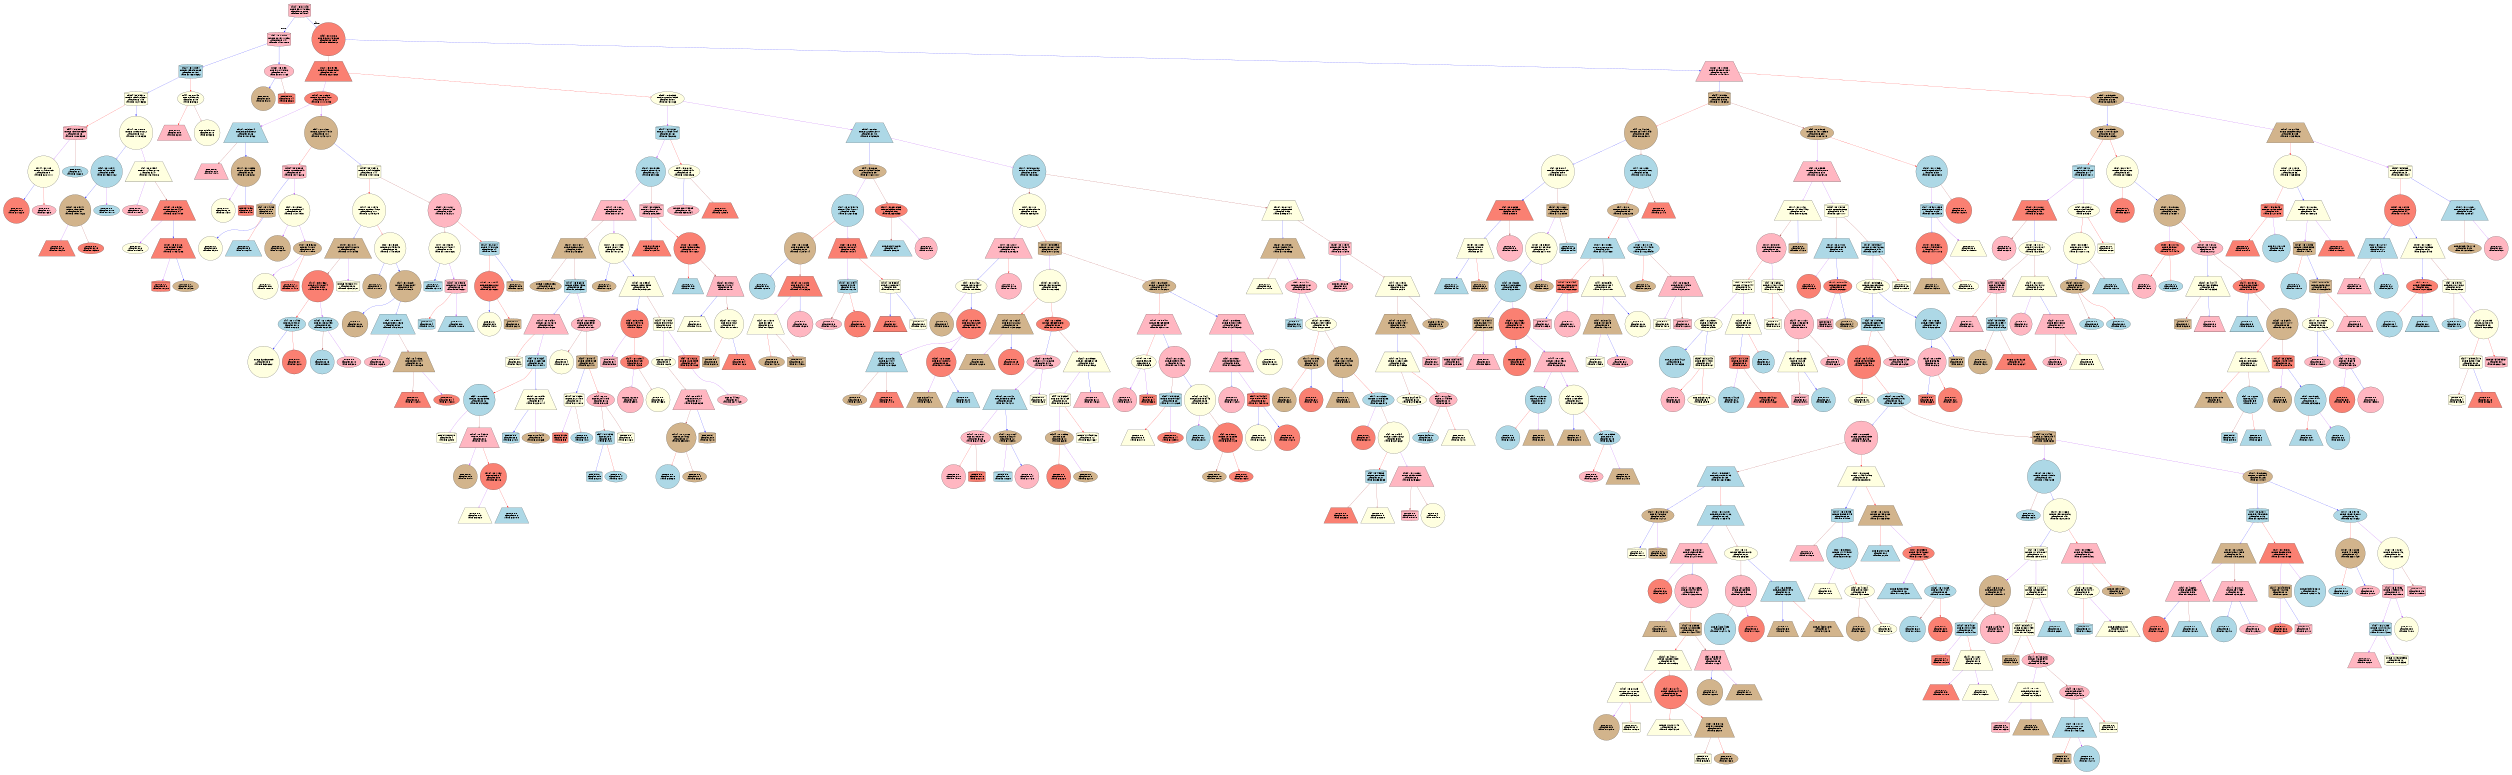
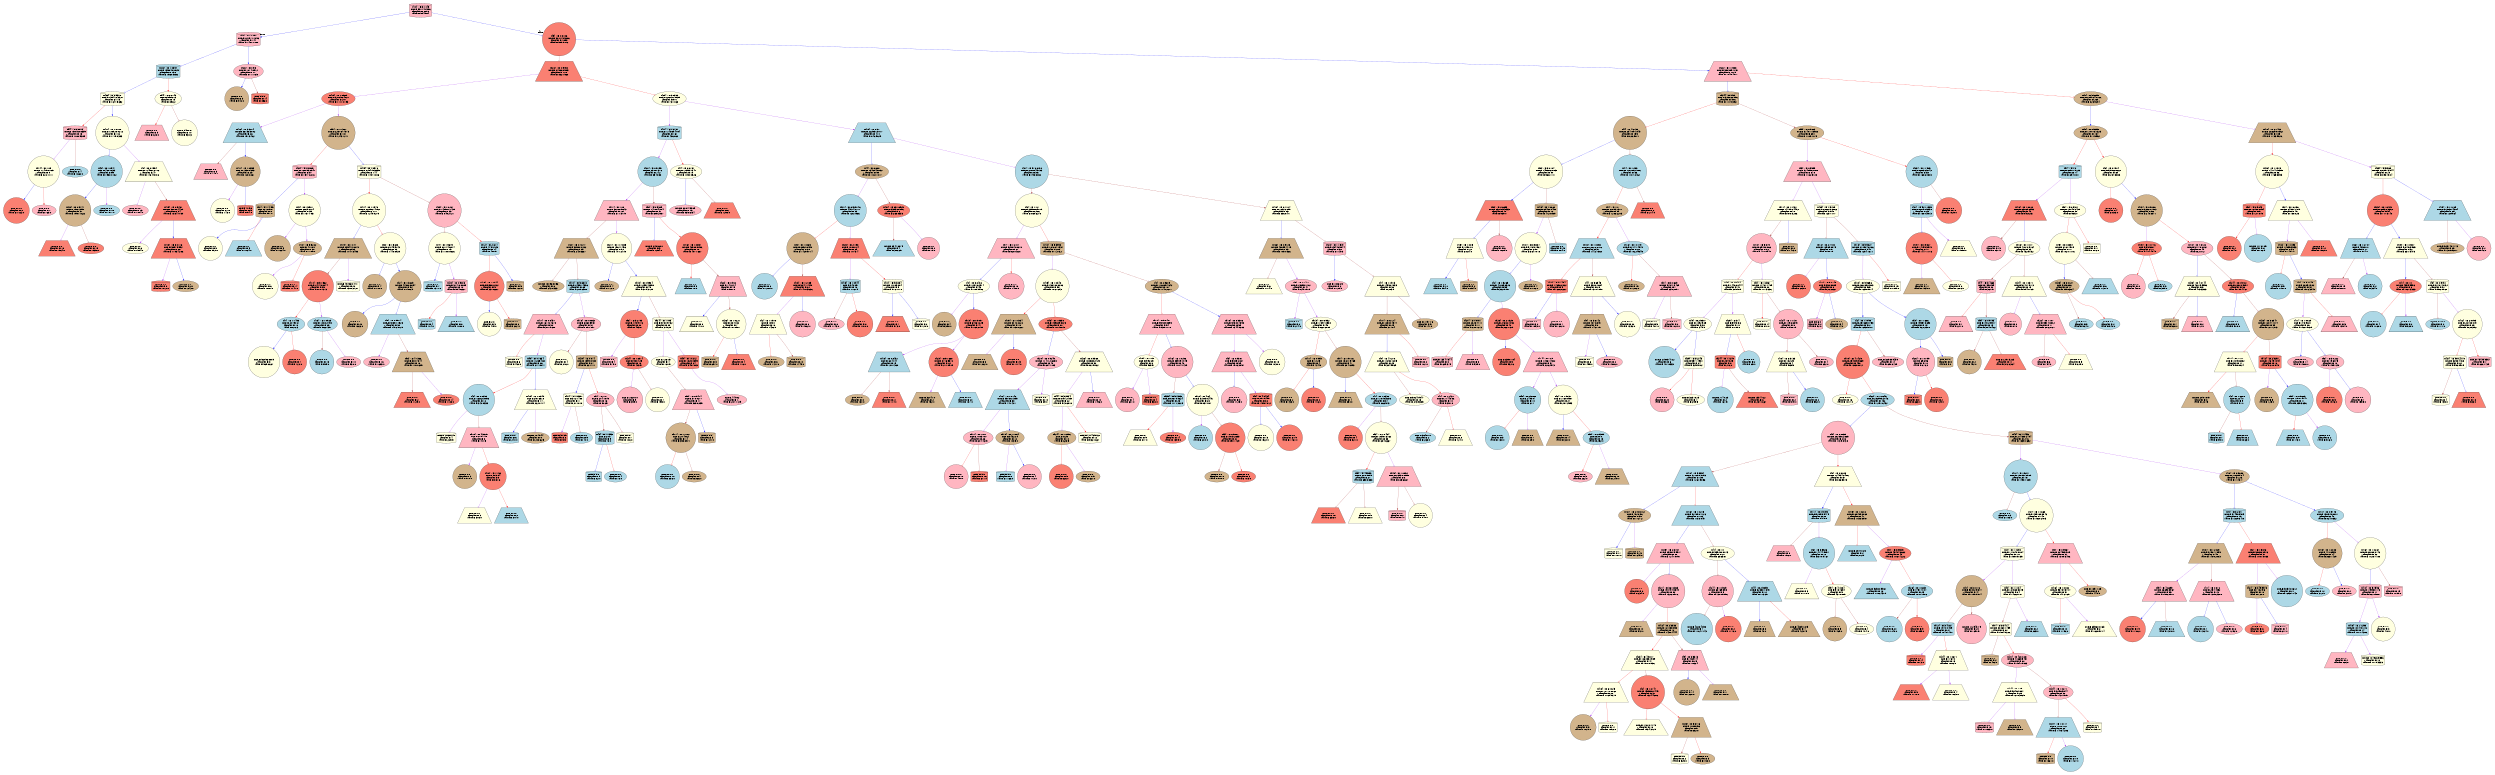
(2243, 248) -> (2229, 248)
(1433, 515) -> (1420, 515)
